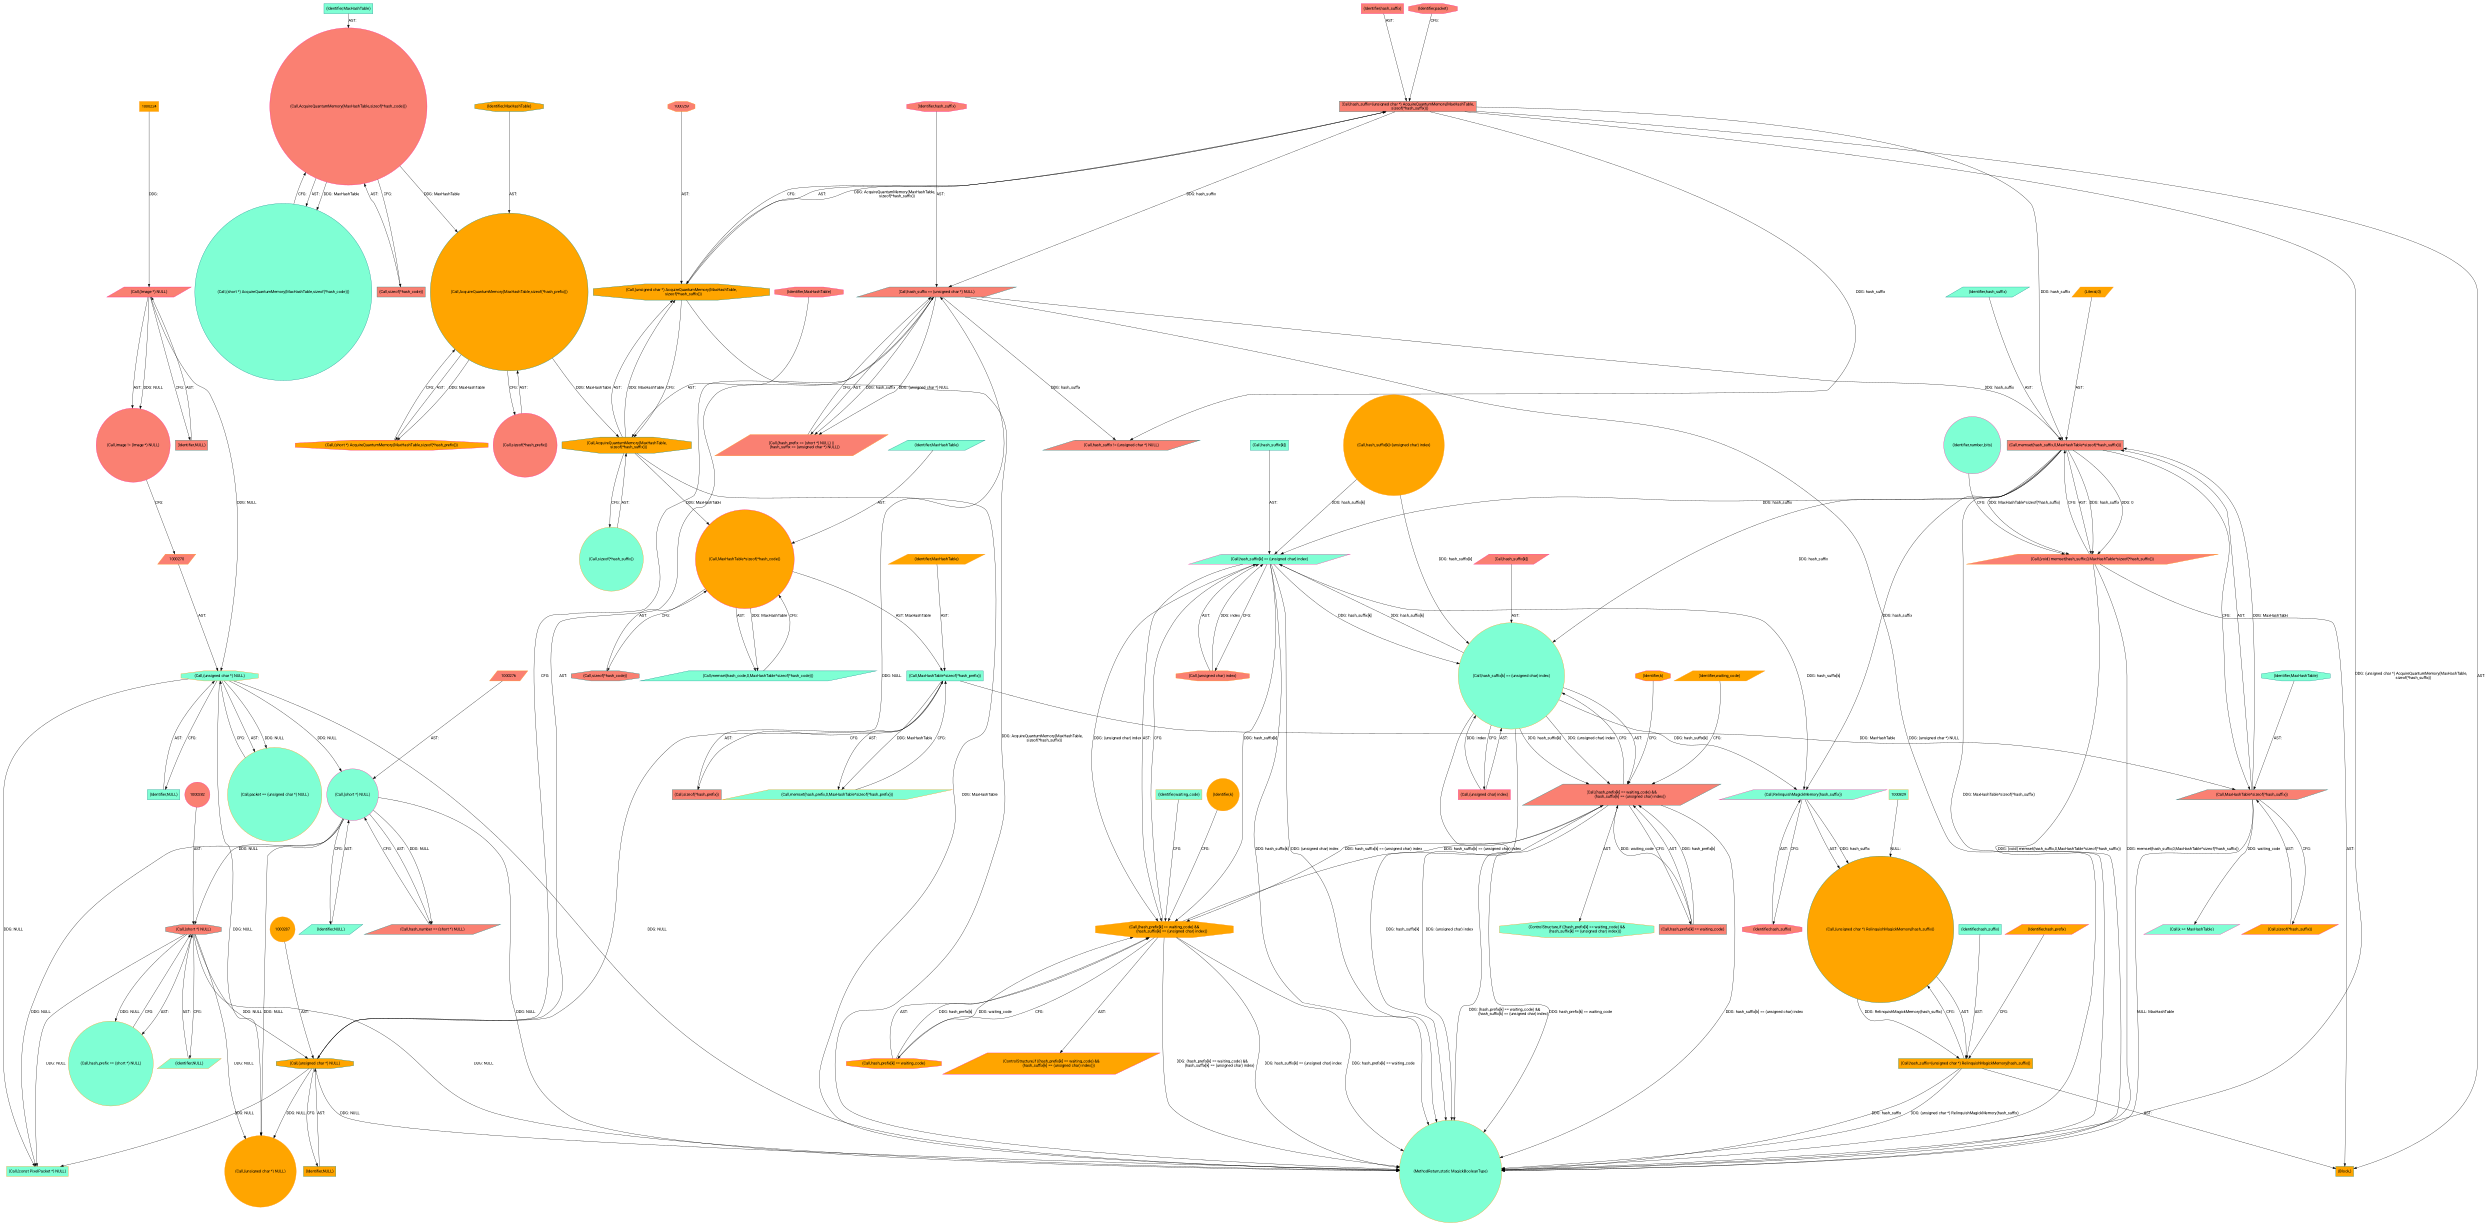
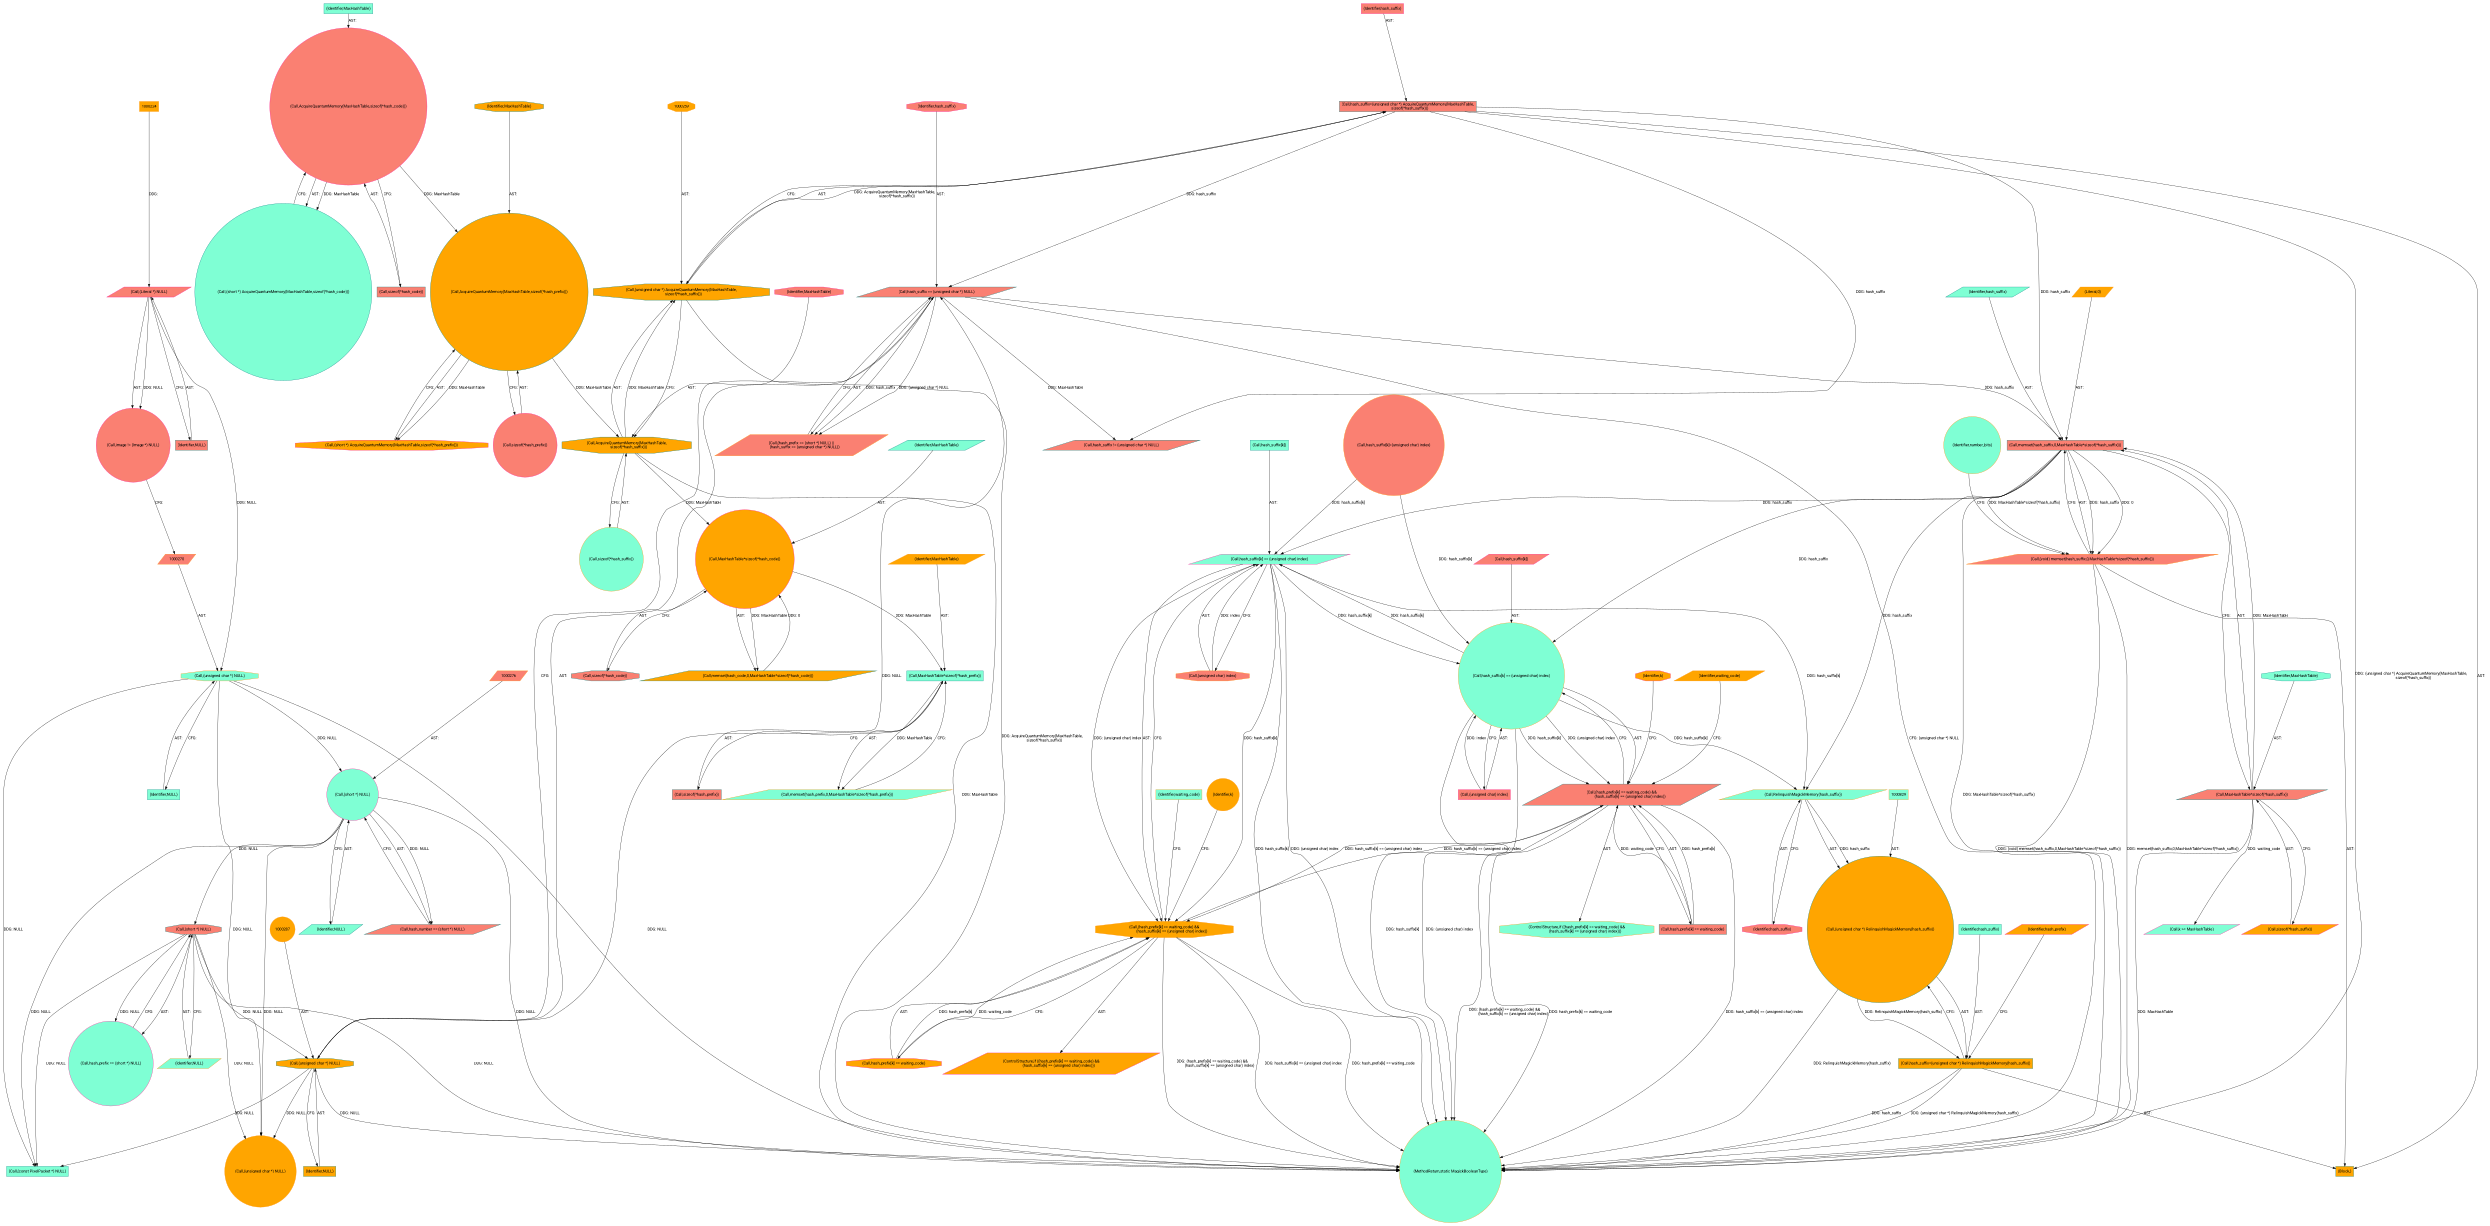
(1433, 9) -> none
(681, 106) -> (681, 106)
(149, 292) -> (149, 292)
(1066, 388) -> (1066, 388)
(1394, 445) -> (1394, 445)
(1972, 445) -> (1972, 445)
(794, 616) -> (794, 616)
(913, 616) -> (913, 616)
(758, 676) -> (758, 676)
(1596, 733) -> none
(1934, 738) -> (1934, 738)
(197, 795) -> none
(275, 795) -> none
(1803, 795) -> (1803, 795)
(1896, 849) -> (1896, 849)
(2155, 1012) -> (2155, 1012)
(111, 1064) -> (111, 1064)
none -> (1702, 1130)
(37, 1171) -> (37, 1171)
